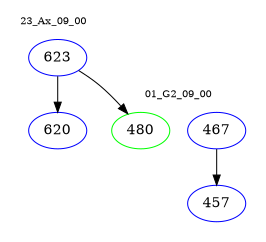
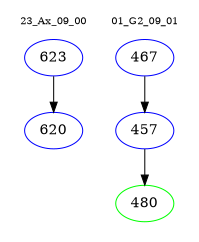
(110, 95) -> (145, 162)
(179, 95) -> (145, 22)
